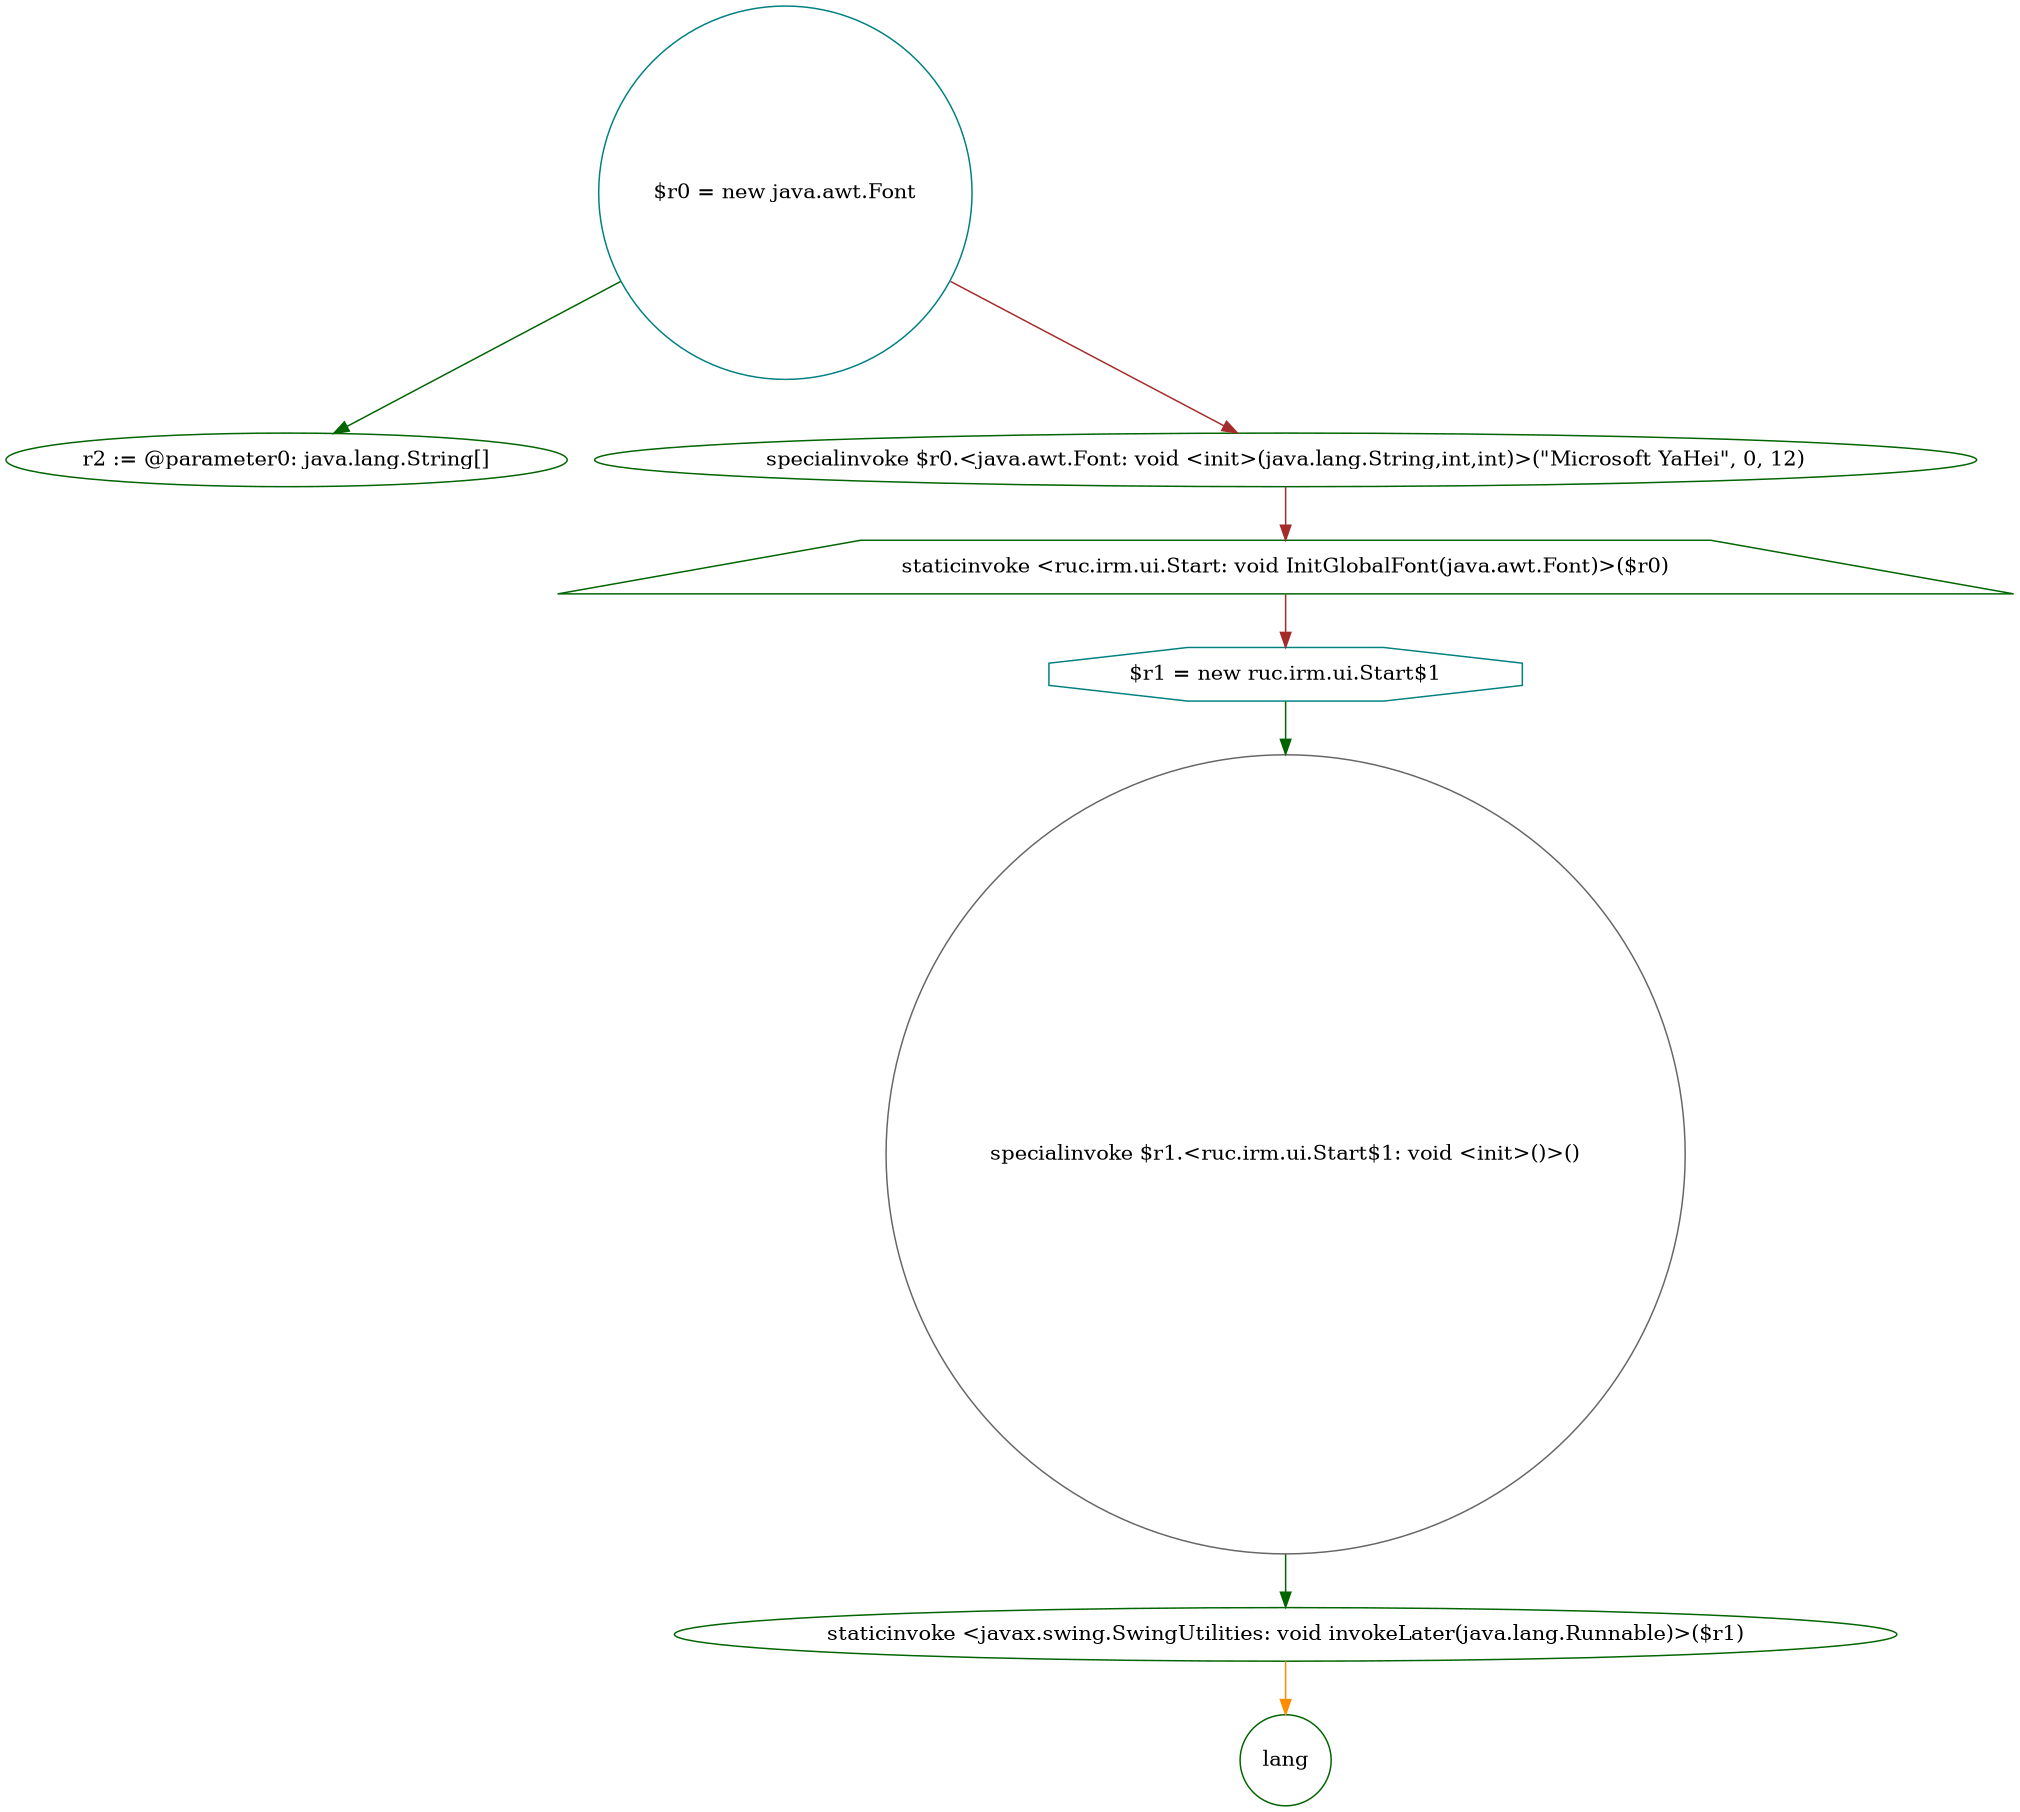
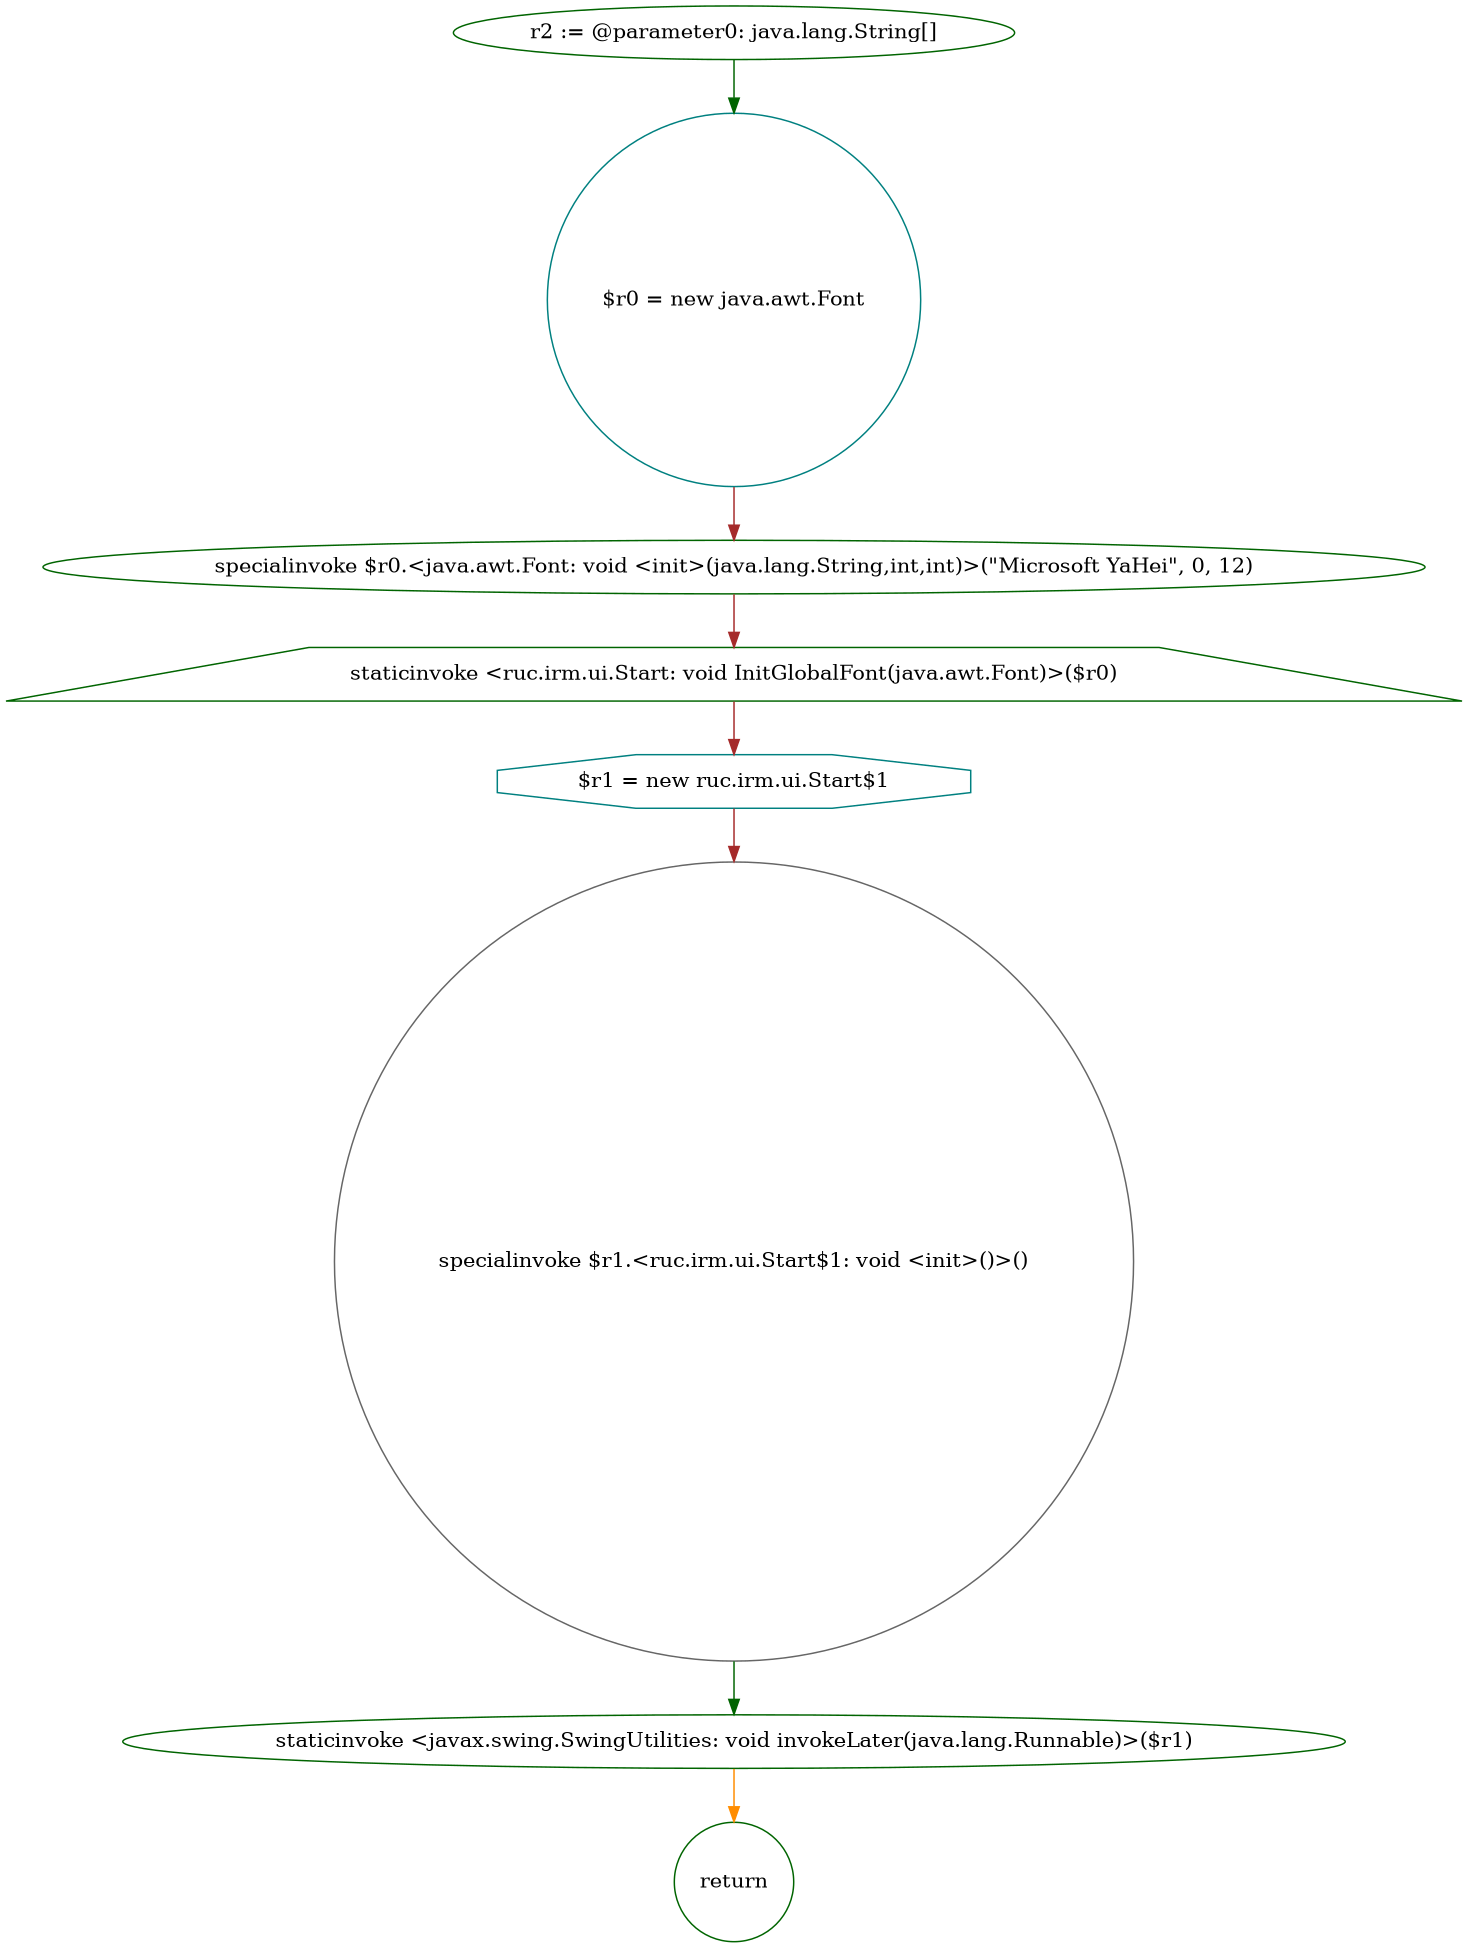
(484, 354) -> (734, 79)
(1286, 720) -> (734, 827)
(1286, 1760) -> (734, 1882)
